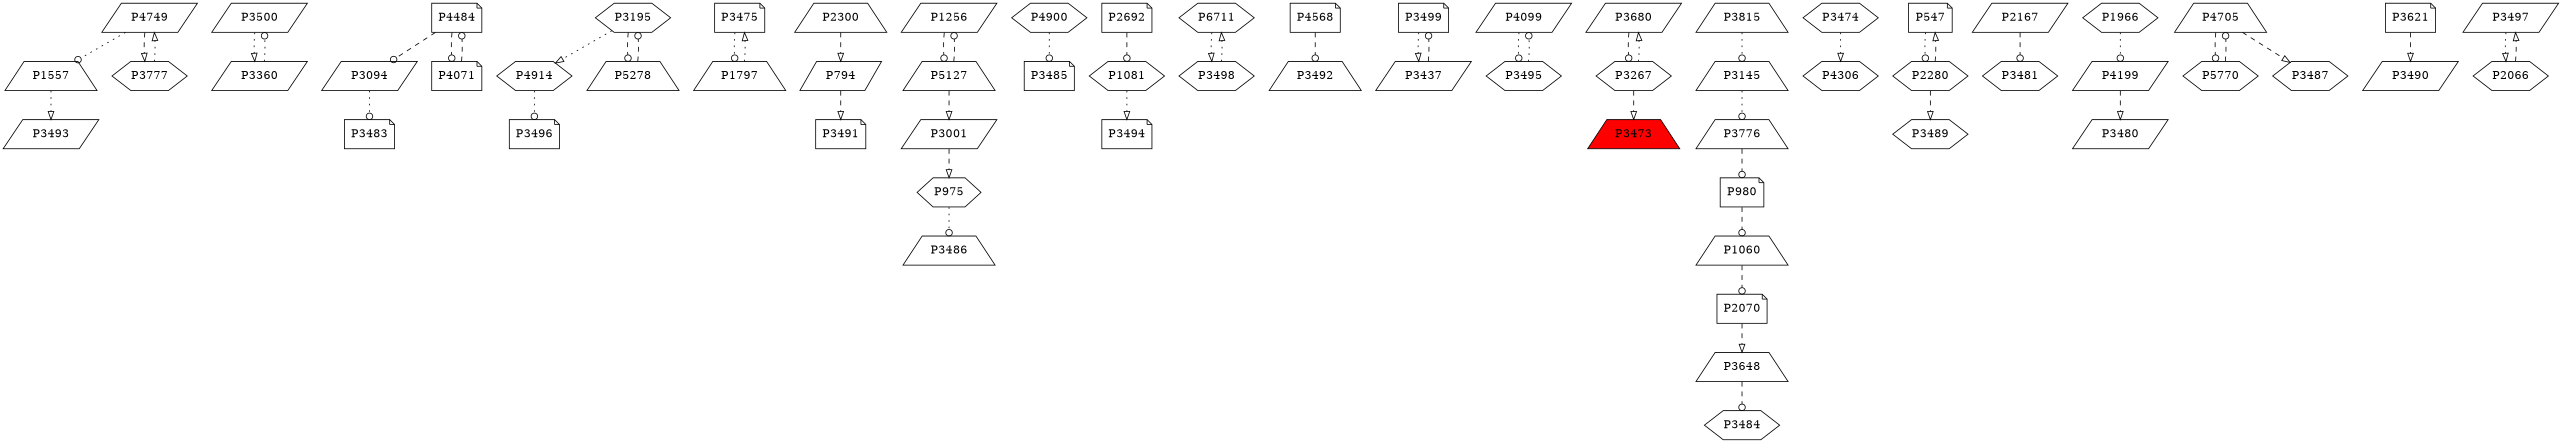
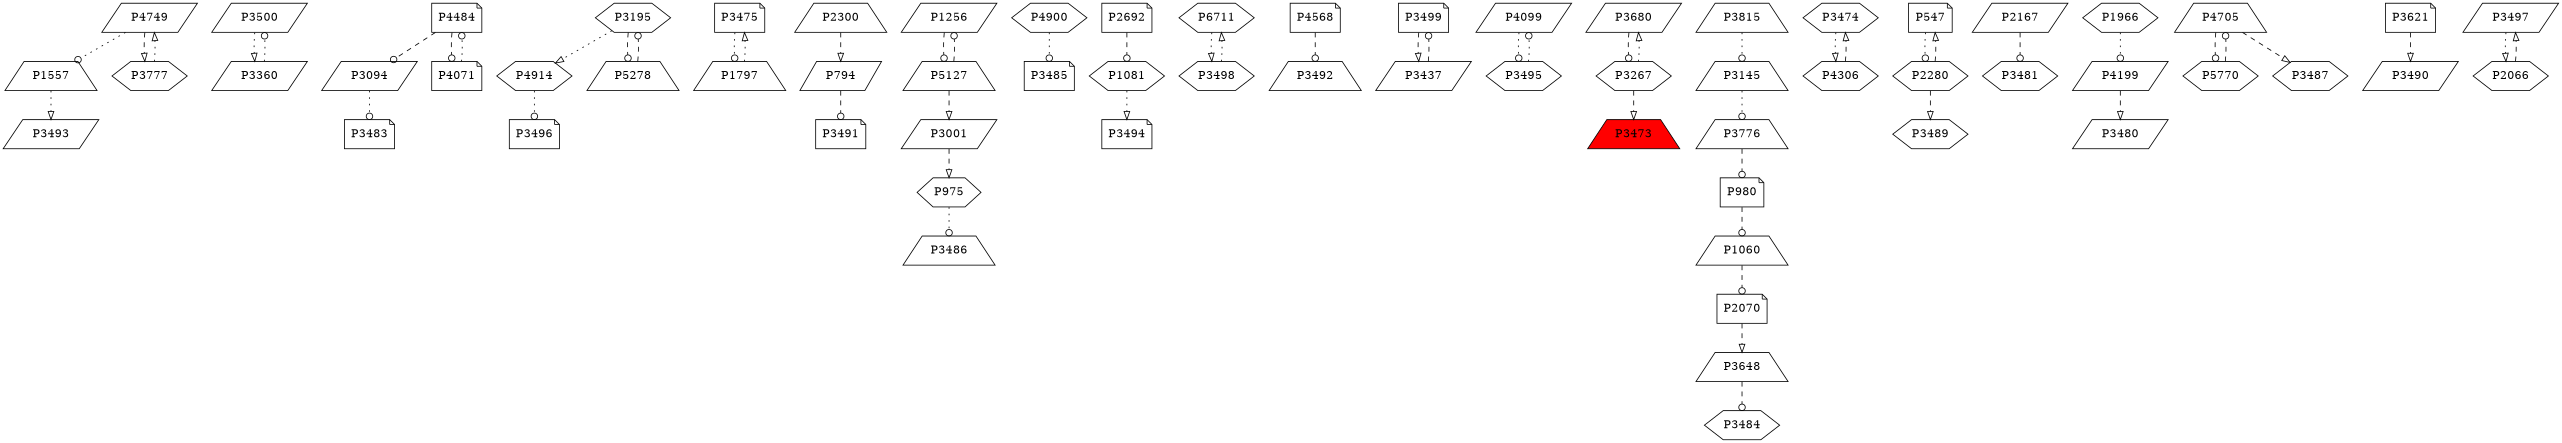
(1418, 43) -> (1418, 43)
(462, 50) -> (462, 50)
none -> (1846, 51)
(841, 101) -> (841, 102)
